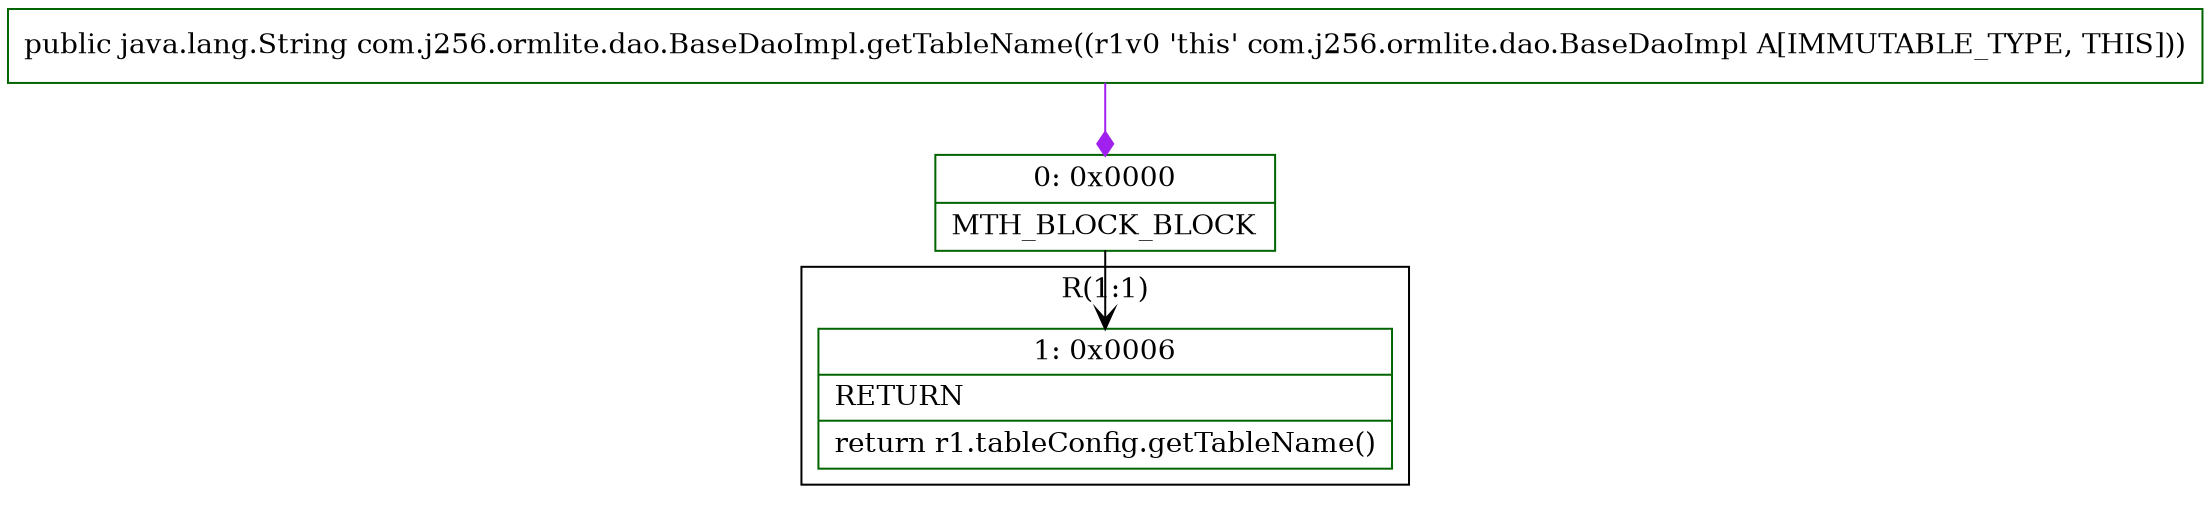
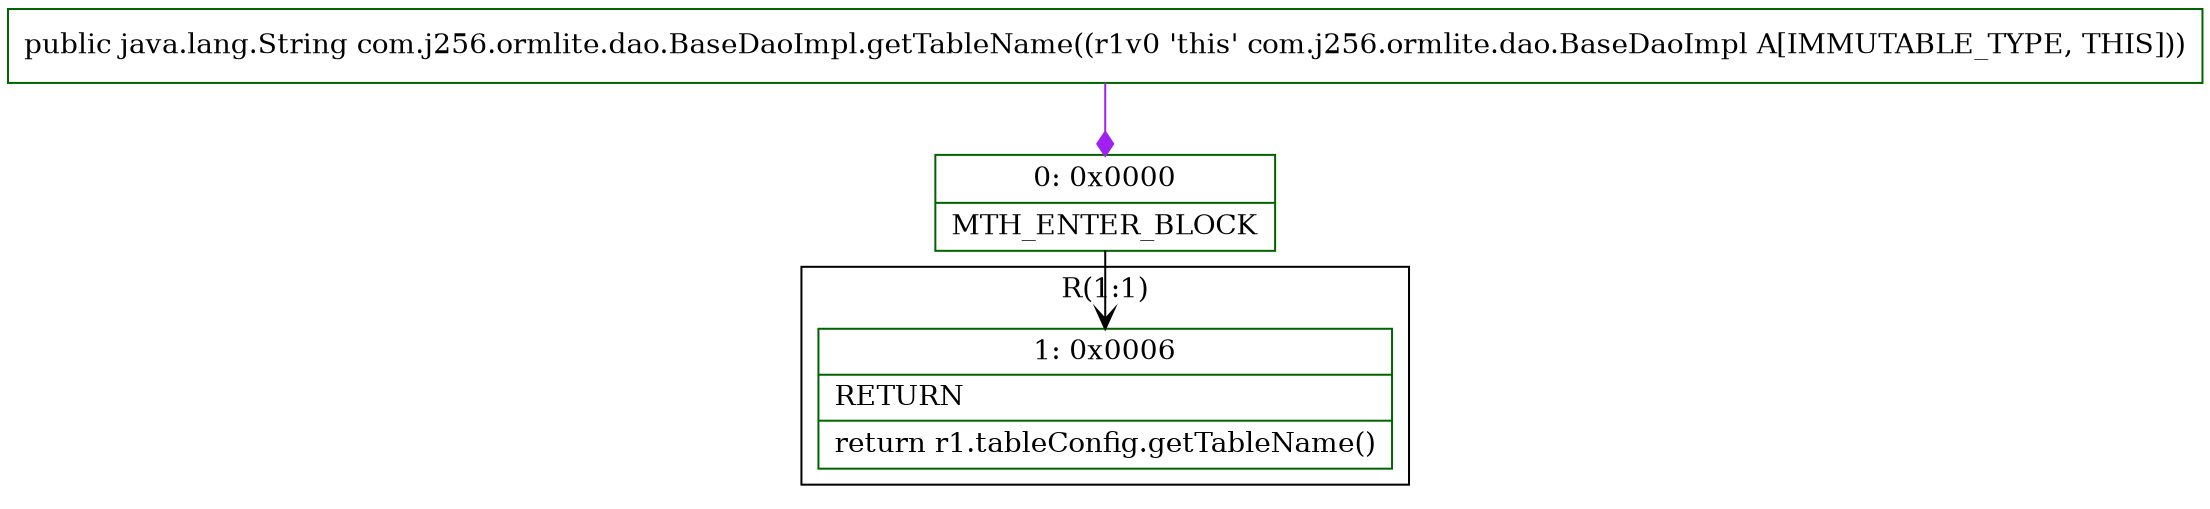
(1104, 226) -> (1105, 226)
